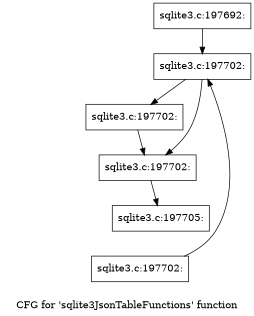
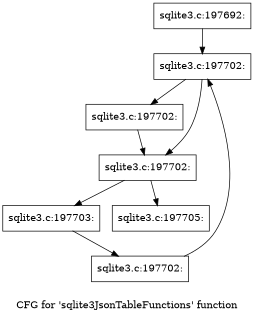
none -> (51, 218)
